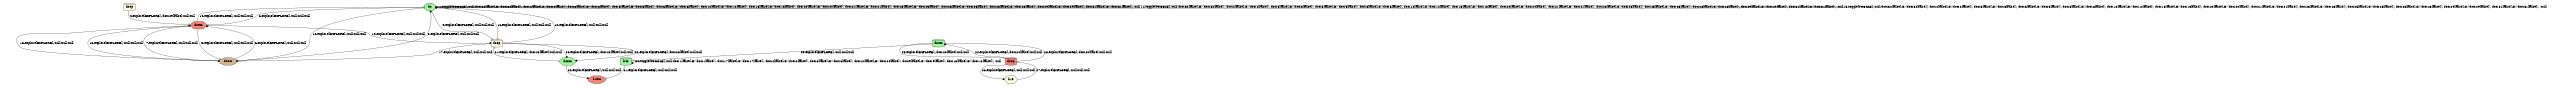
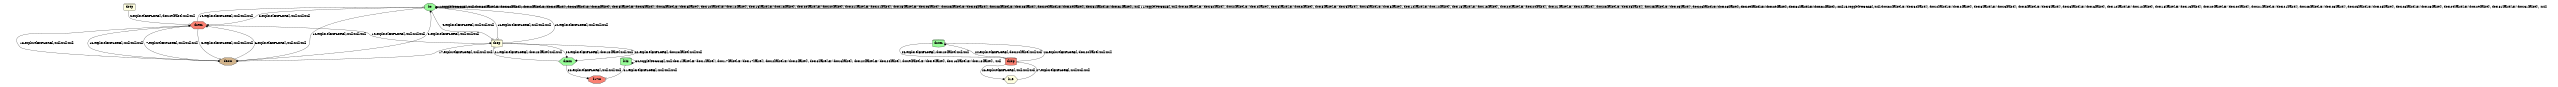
(316, 10) -> (316, 10)
(783, 52) -> none
(597, 80) -> (597, 80)
